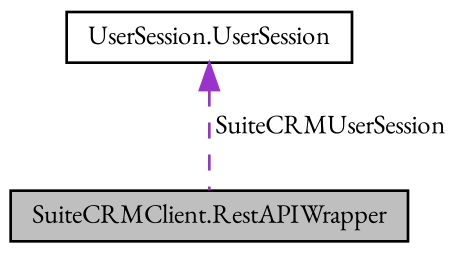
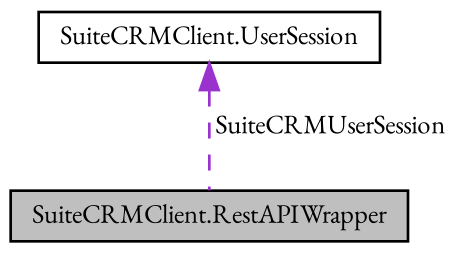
(209, 37) -> (209, 37)
